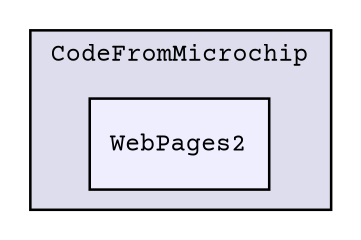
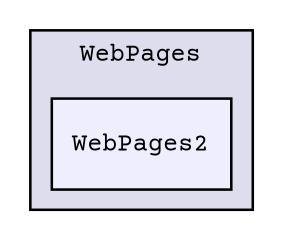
(181, 54) -> (142, 54)
